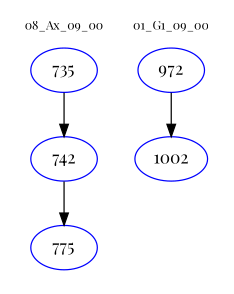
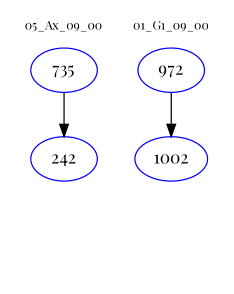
(64, 26) -> (64, 26)
(64, 159) -> (64, 159)
(64, 248) -> none
